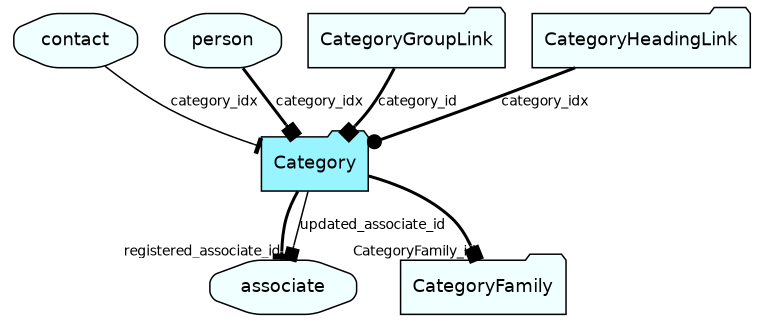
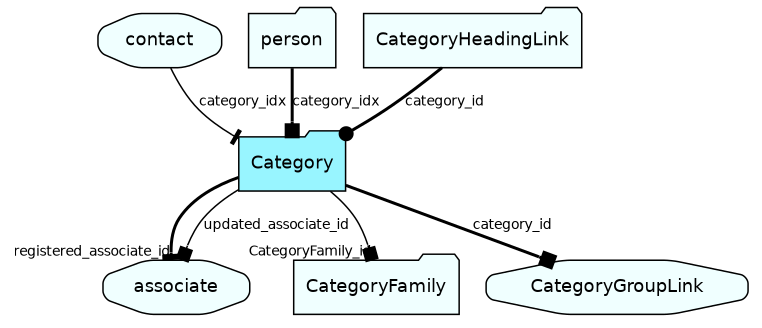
(223, 41) -> (292, 41)
(407, 41) -> (617, 287)
(377, 99) -> (442, 221)
(545, 102) -> (445, 102)
(427, 200) -> (353, 215)
